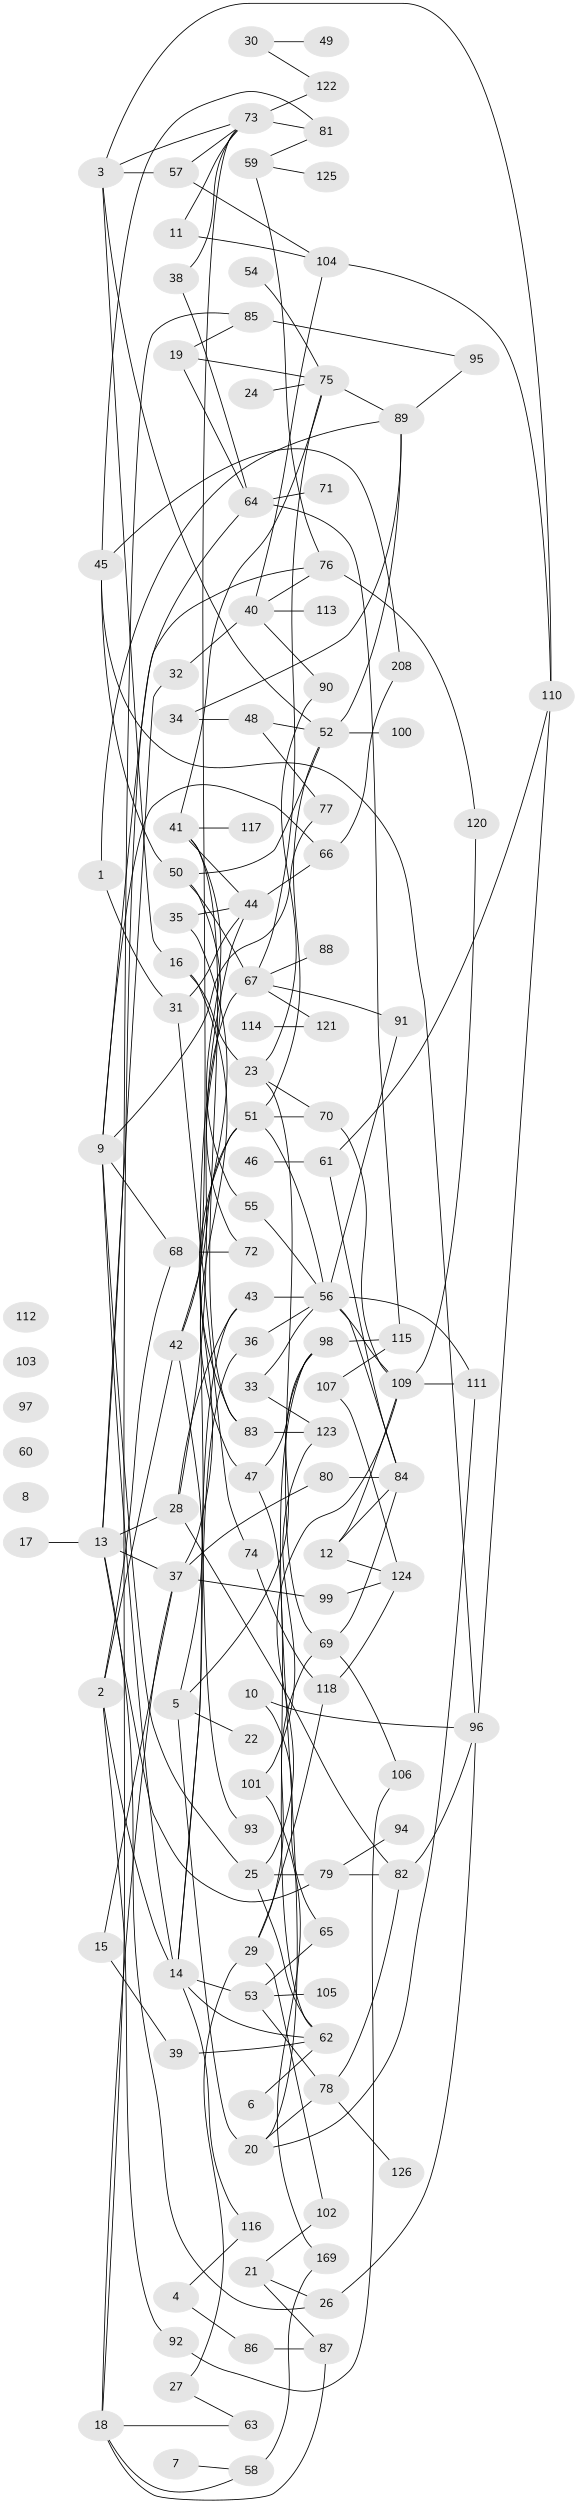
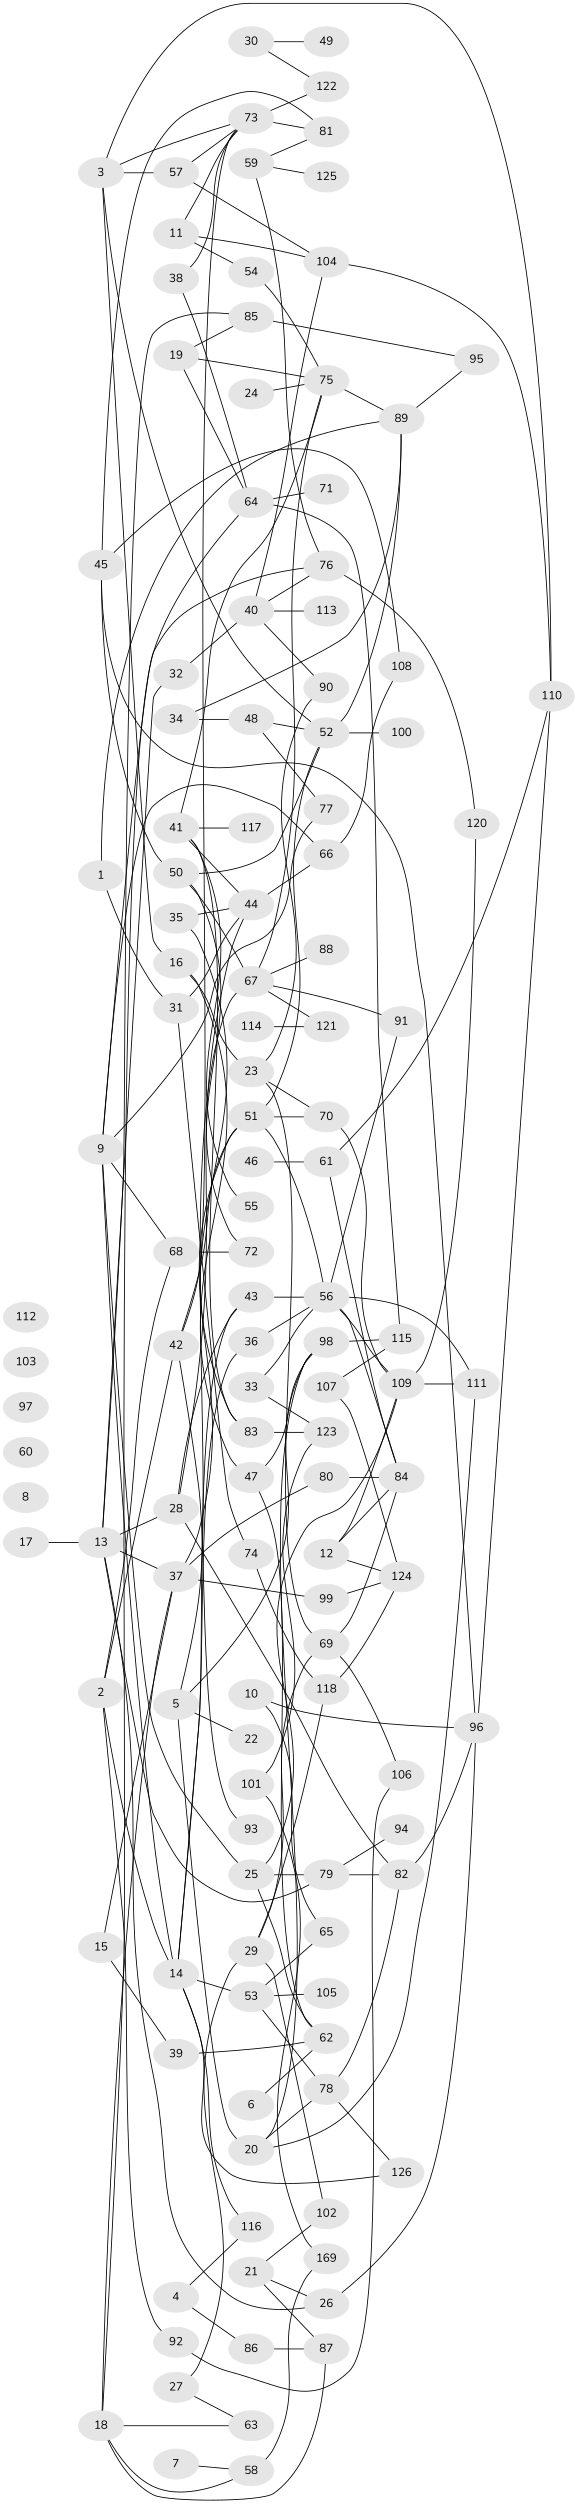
none -> (218, 255)
(402, 667) -> (402, 667)
(286, 1244) -> none
(241, 2024) -> (226, 2170)
